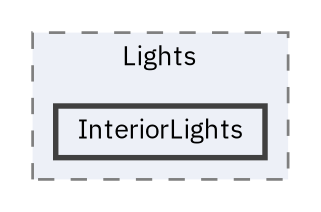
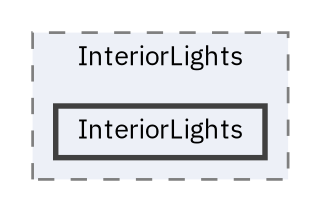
(160, 58) -> (160, 58)
